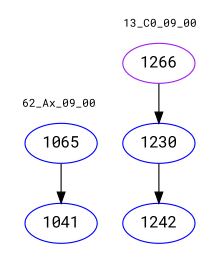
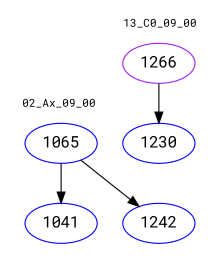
(59, 104) -> (59, 104)
(159, 178) -> (98, 174)
